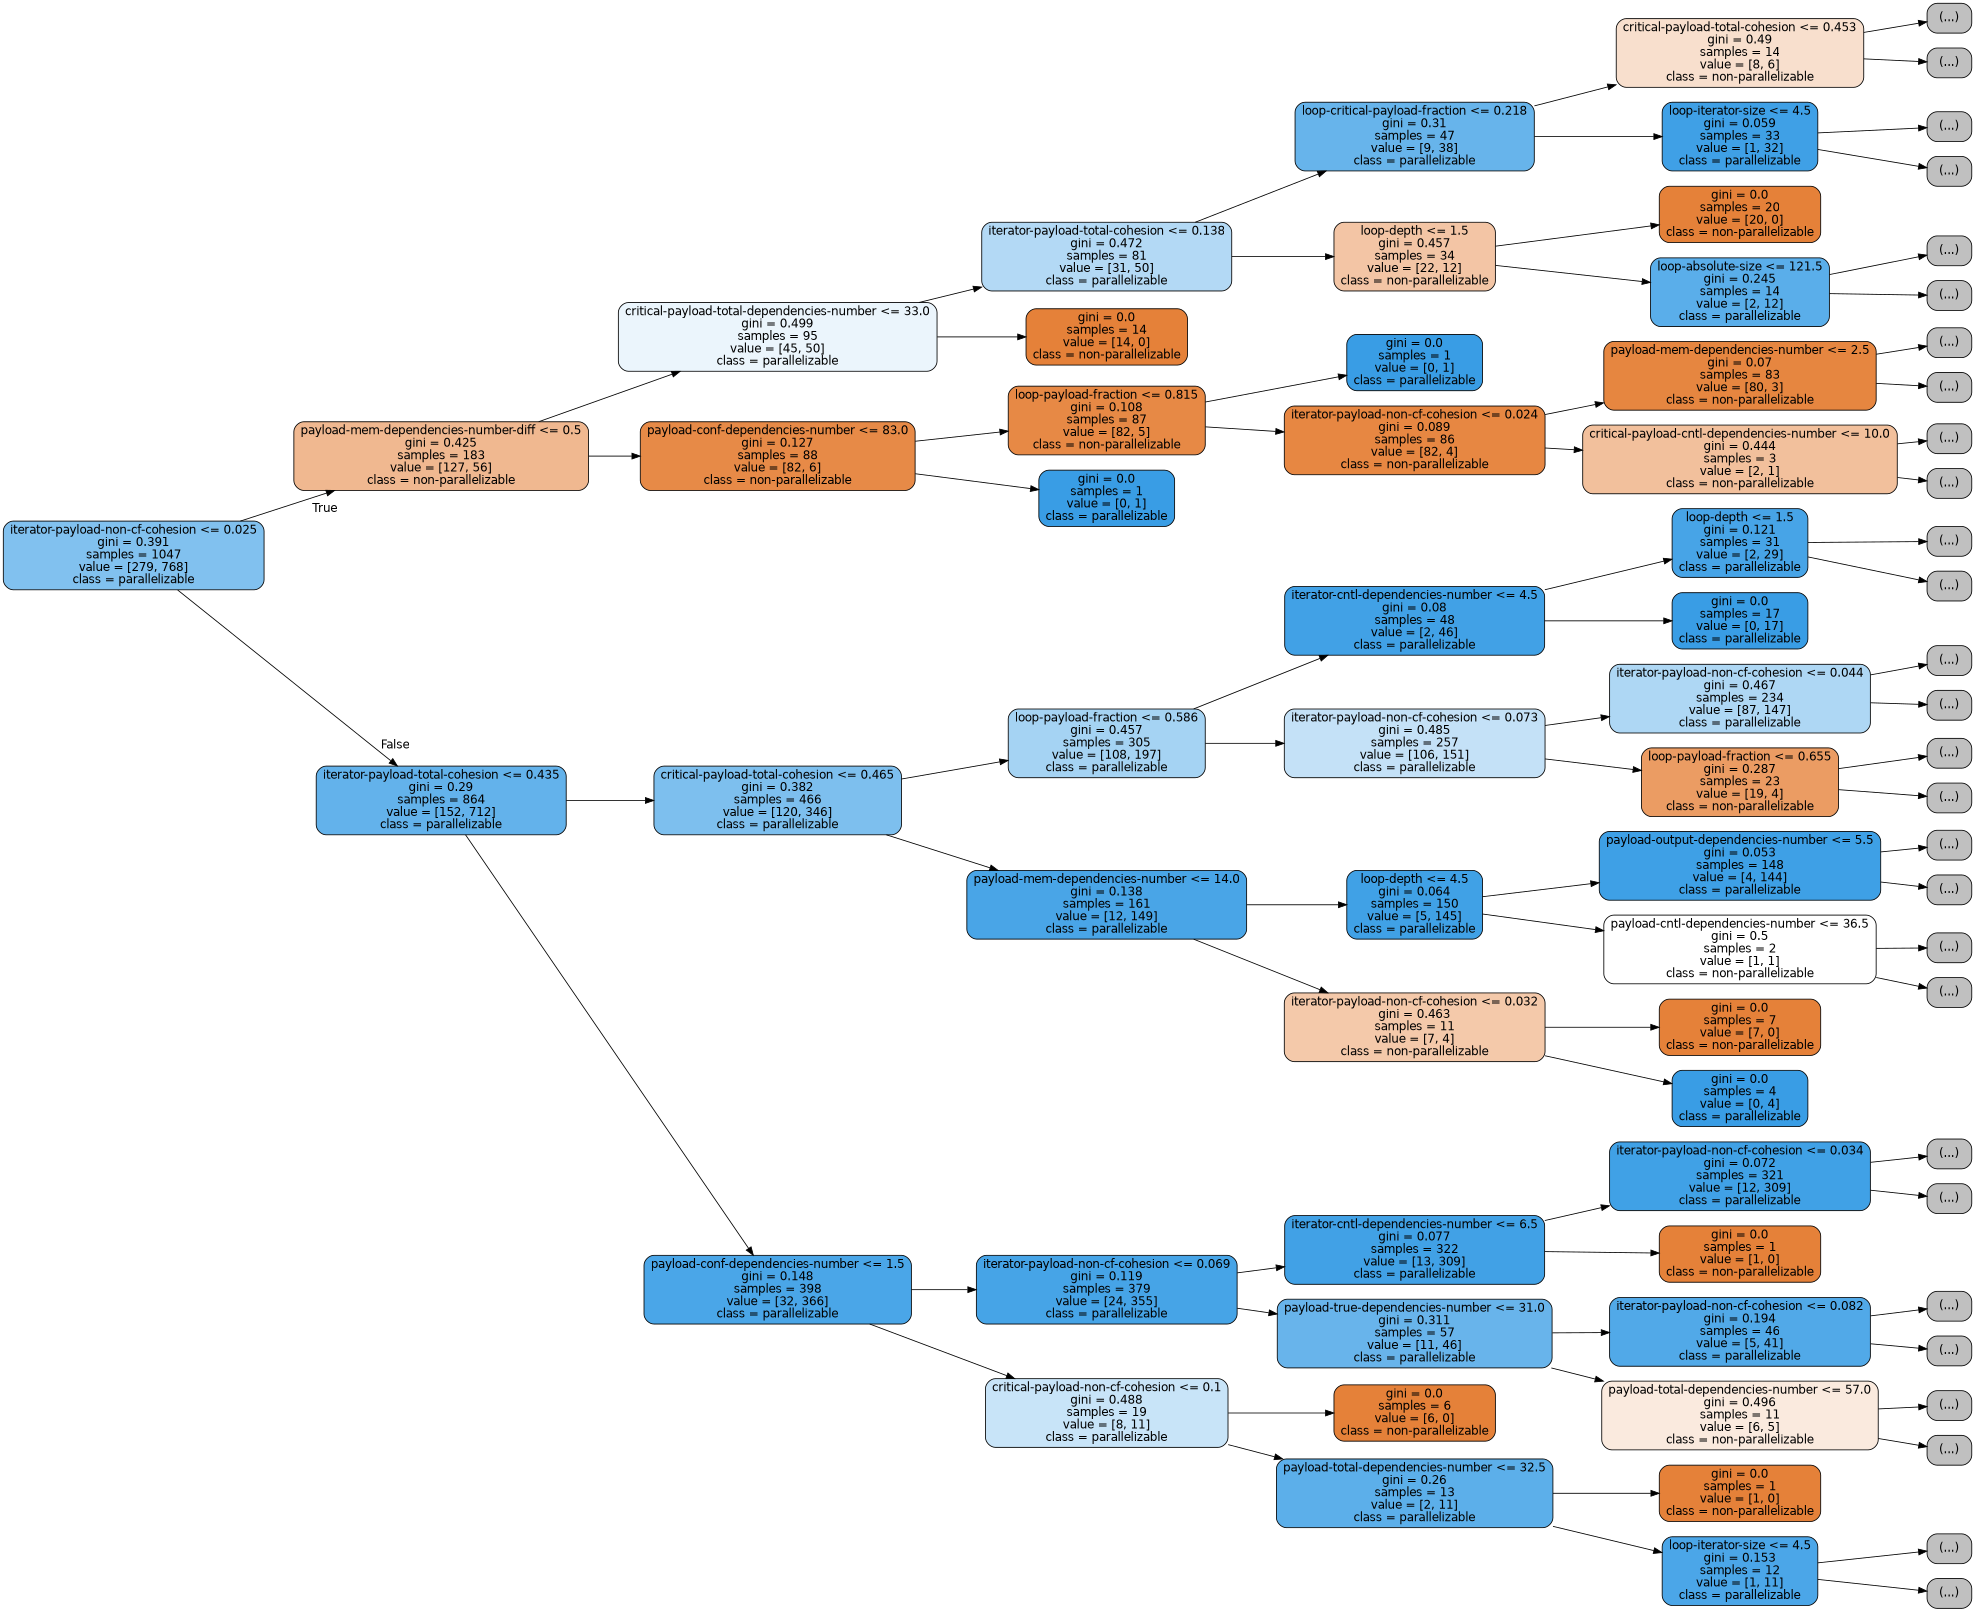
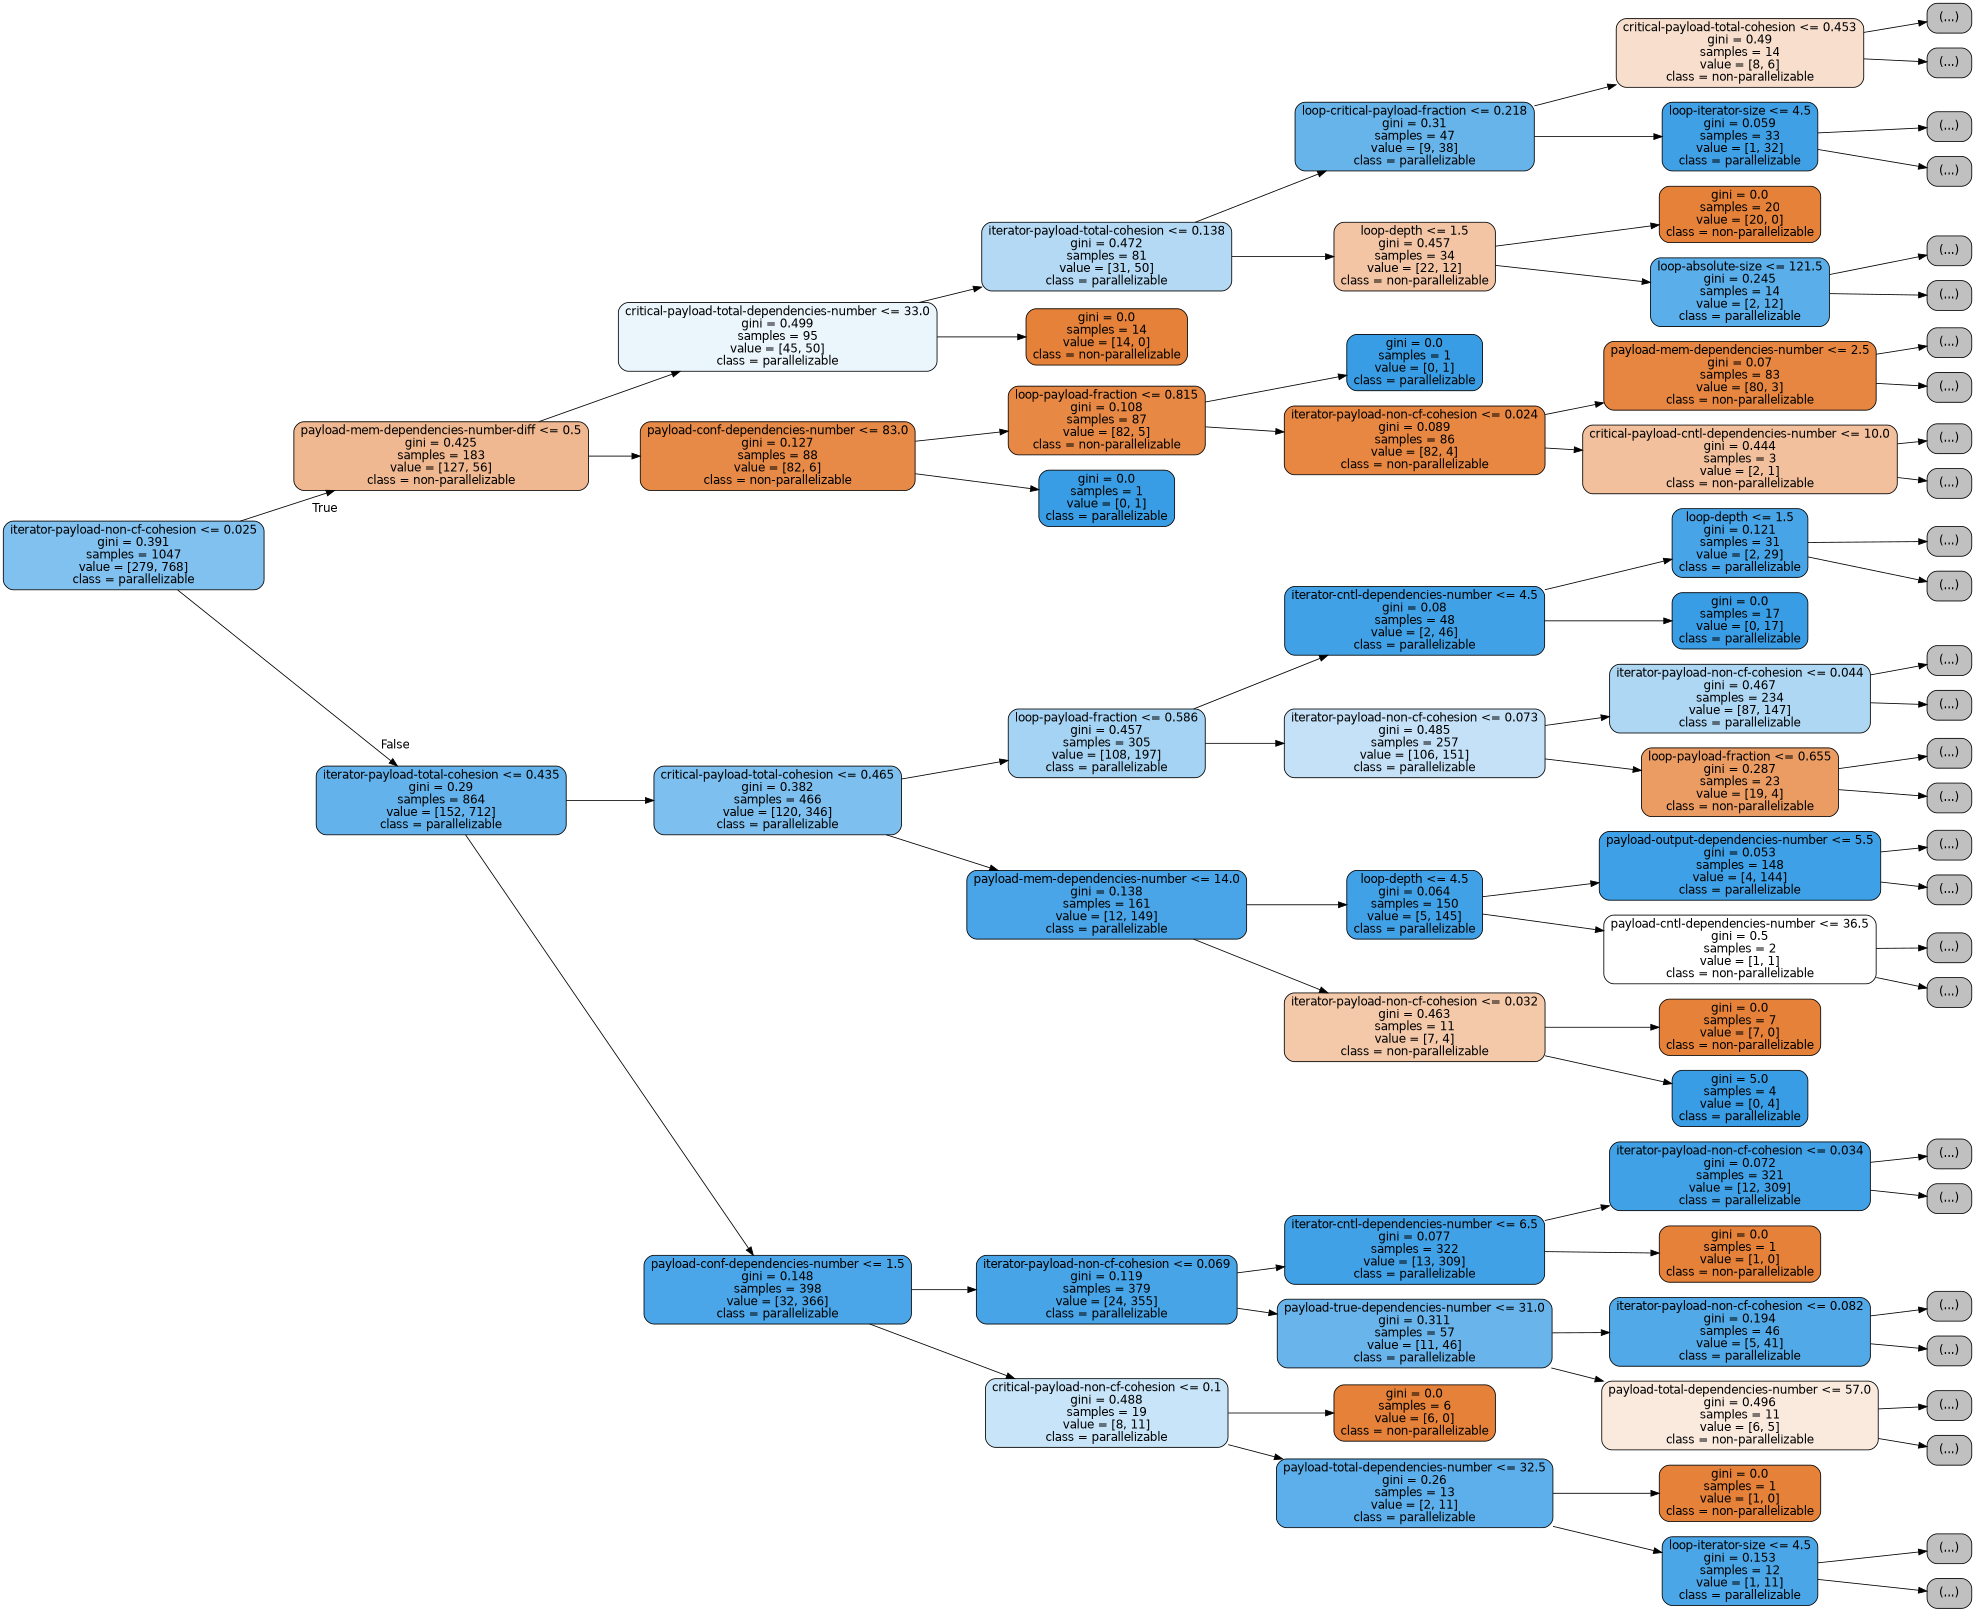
(1740, 1098) -> (1740, 1098)
